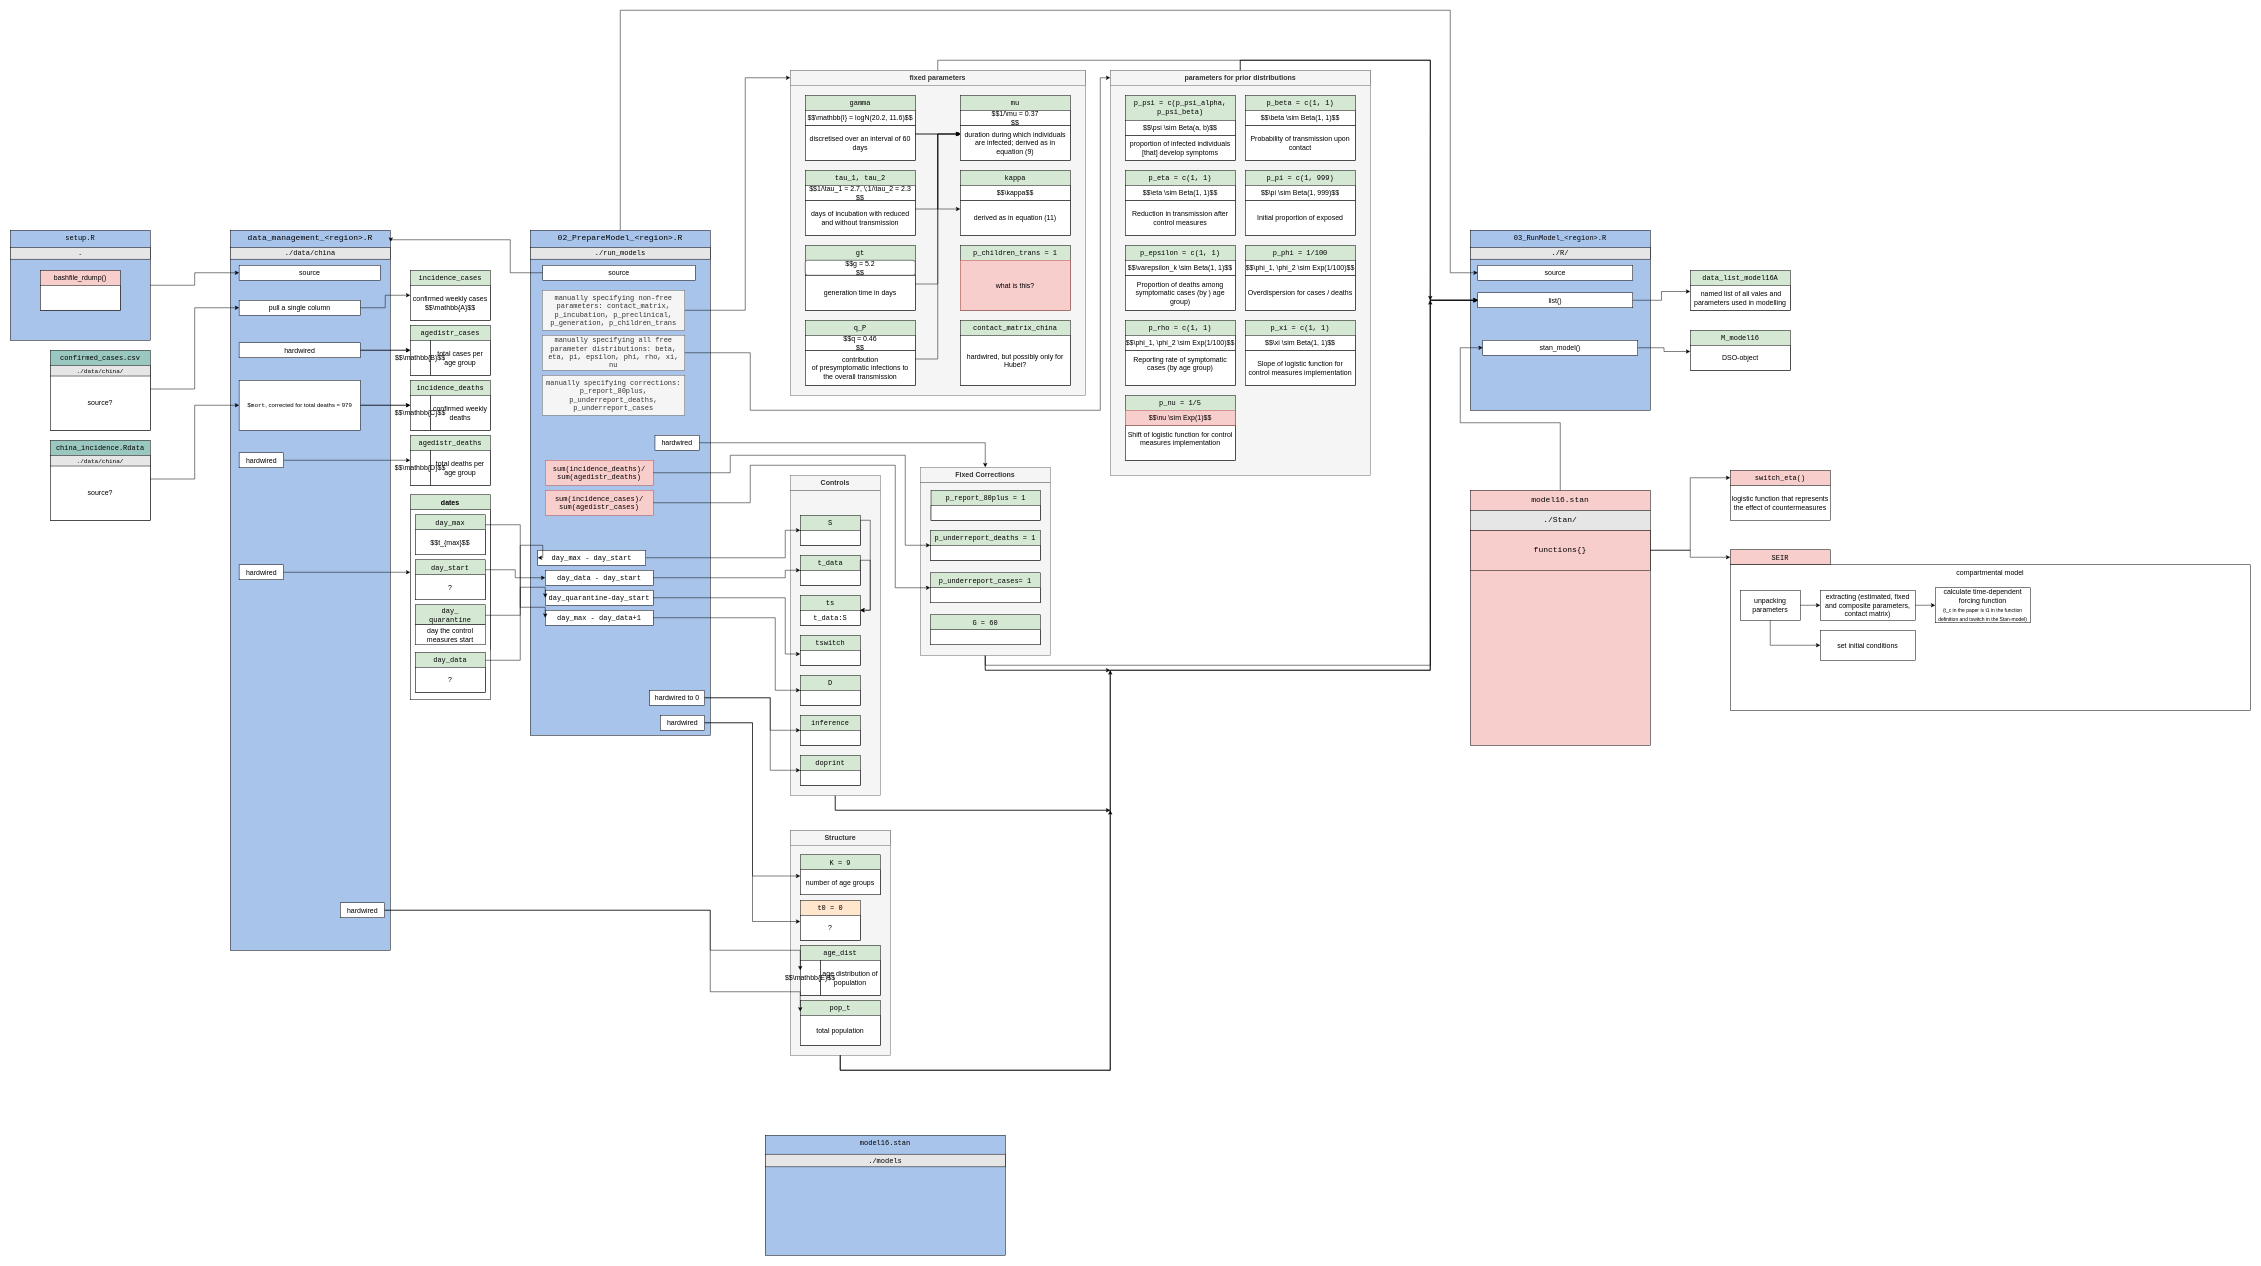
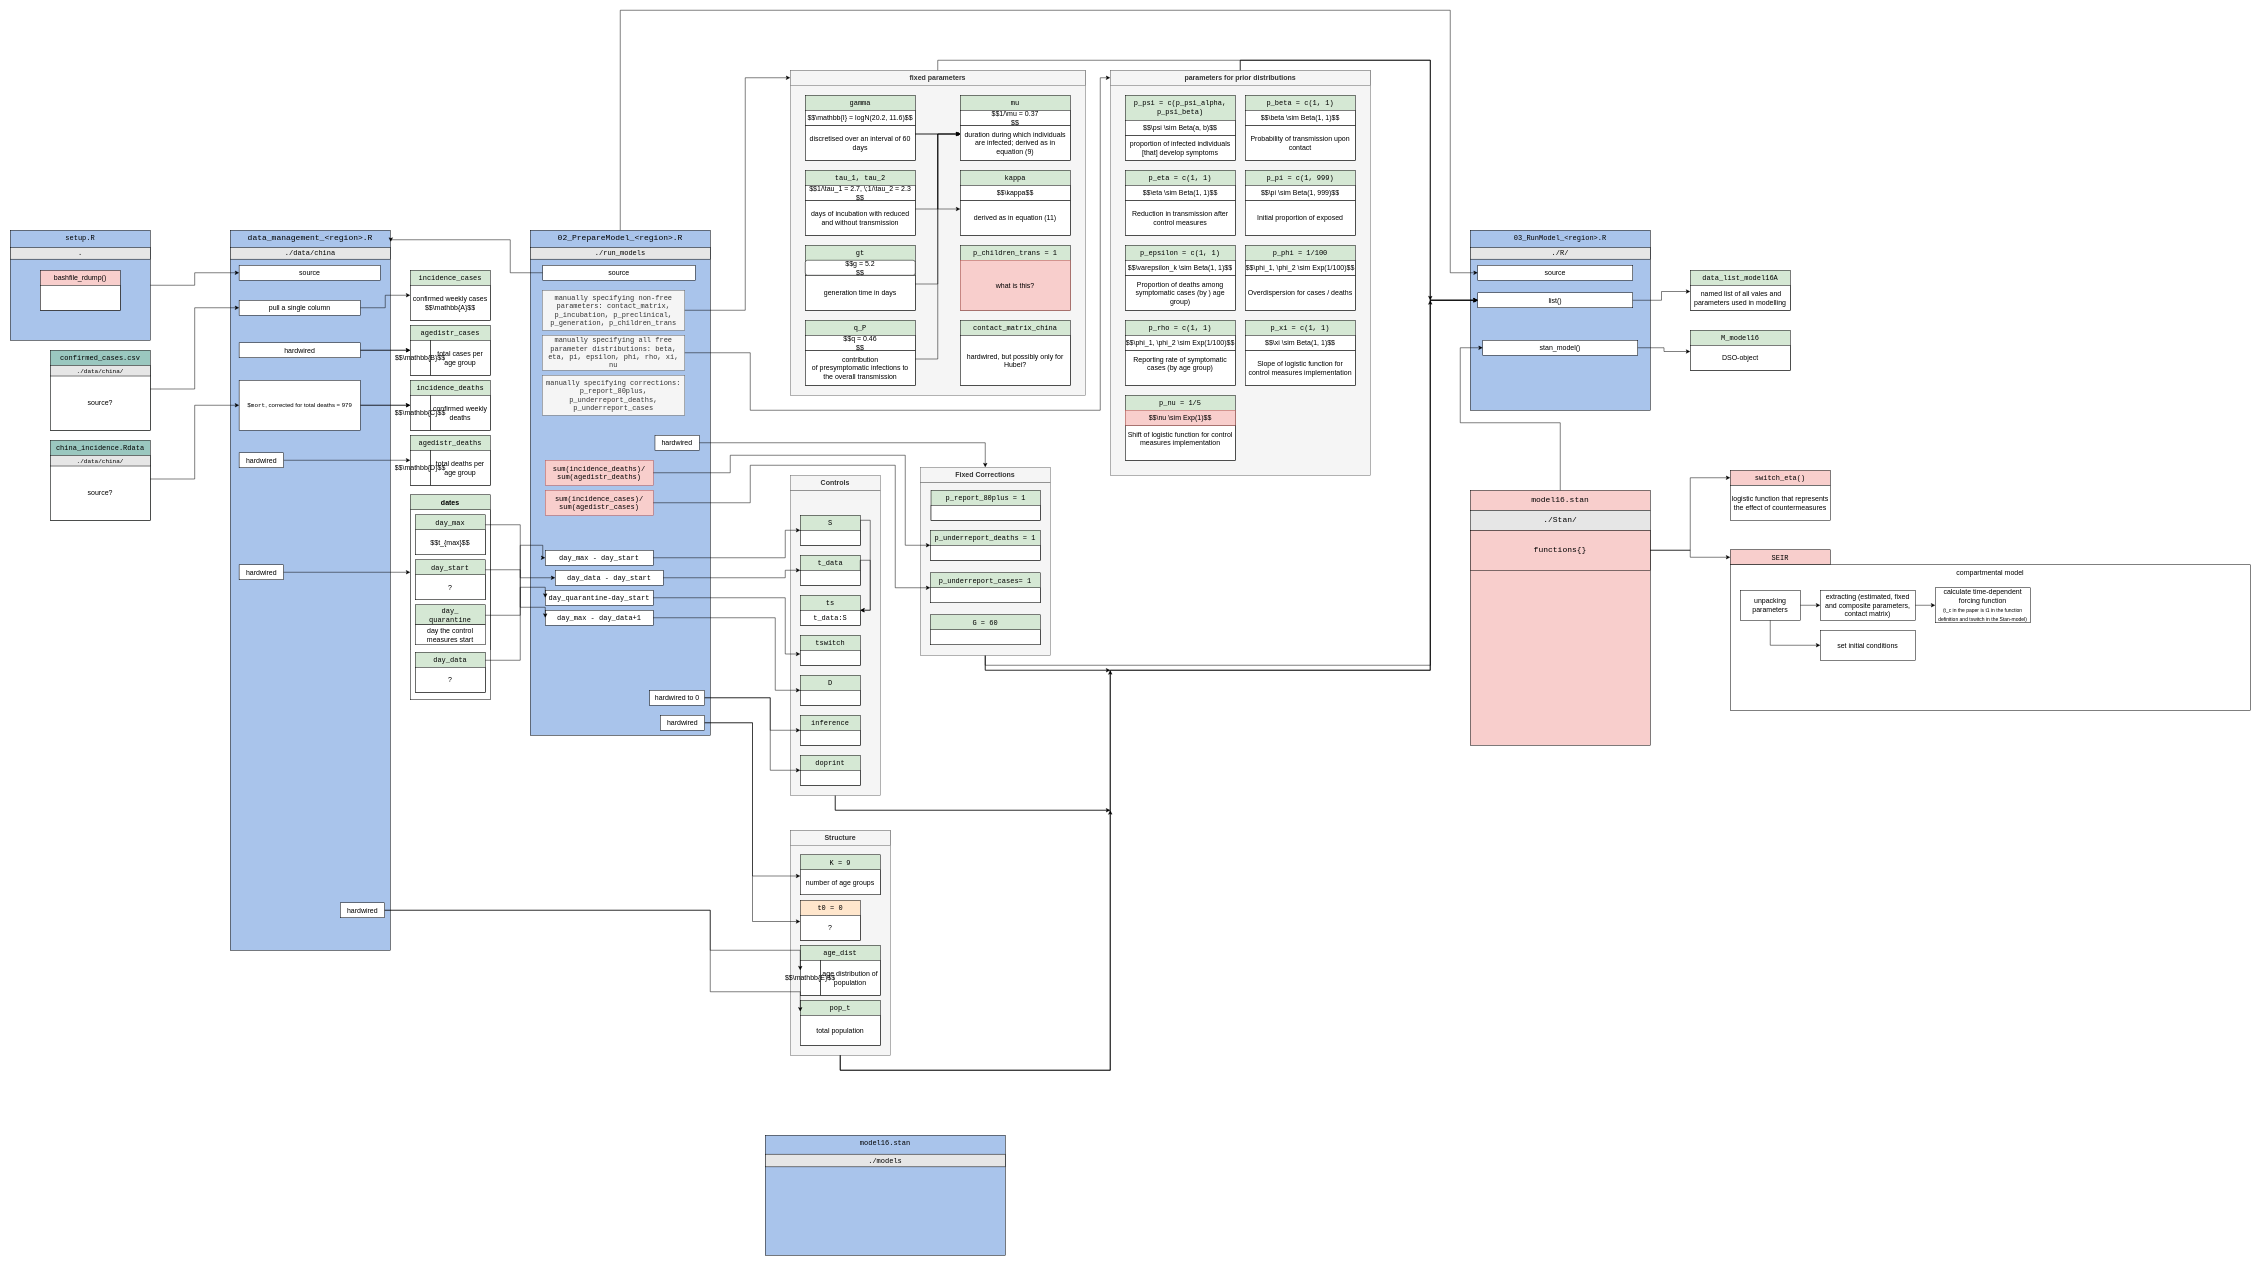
(592, 558) -> (599, 558)
(599, 578) -> (609, 578)
